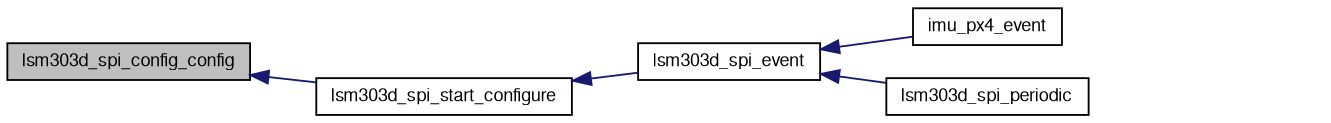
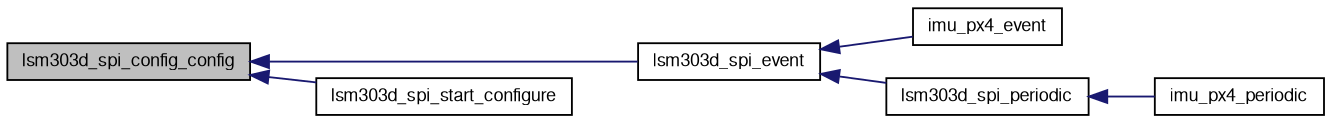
(614, 76) -> (453, 62)
none -> (1239, 97)
